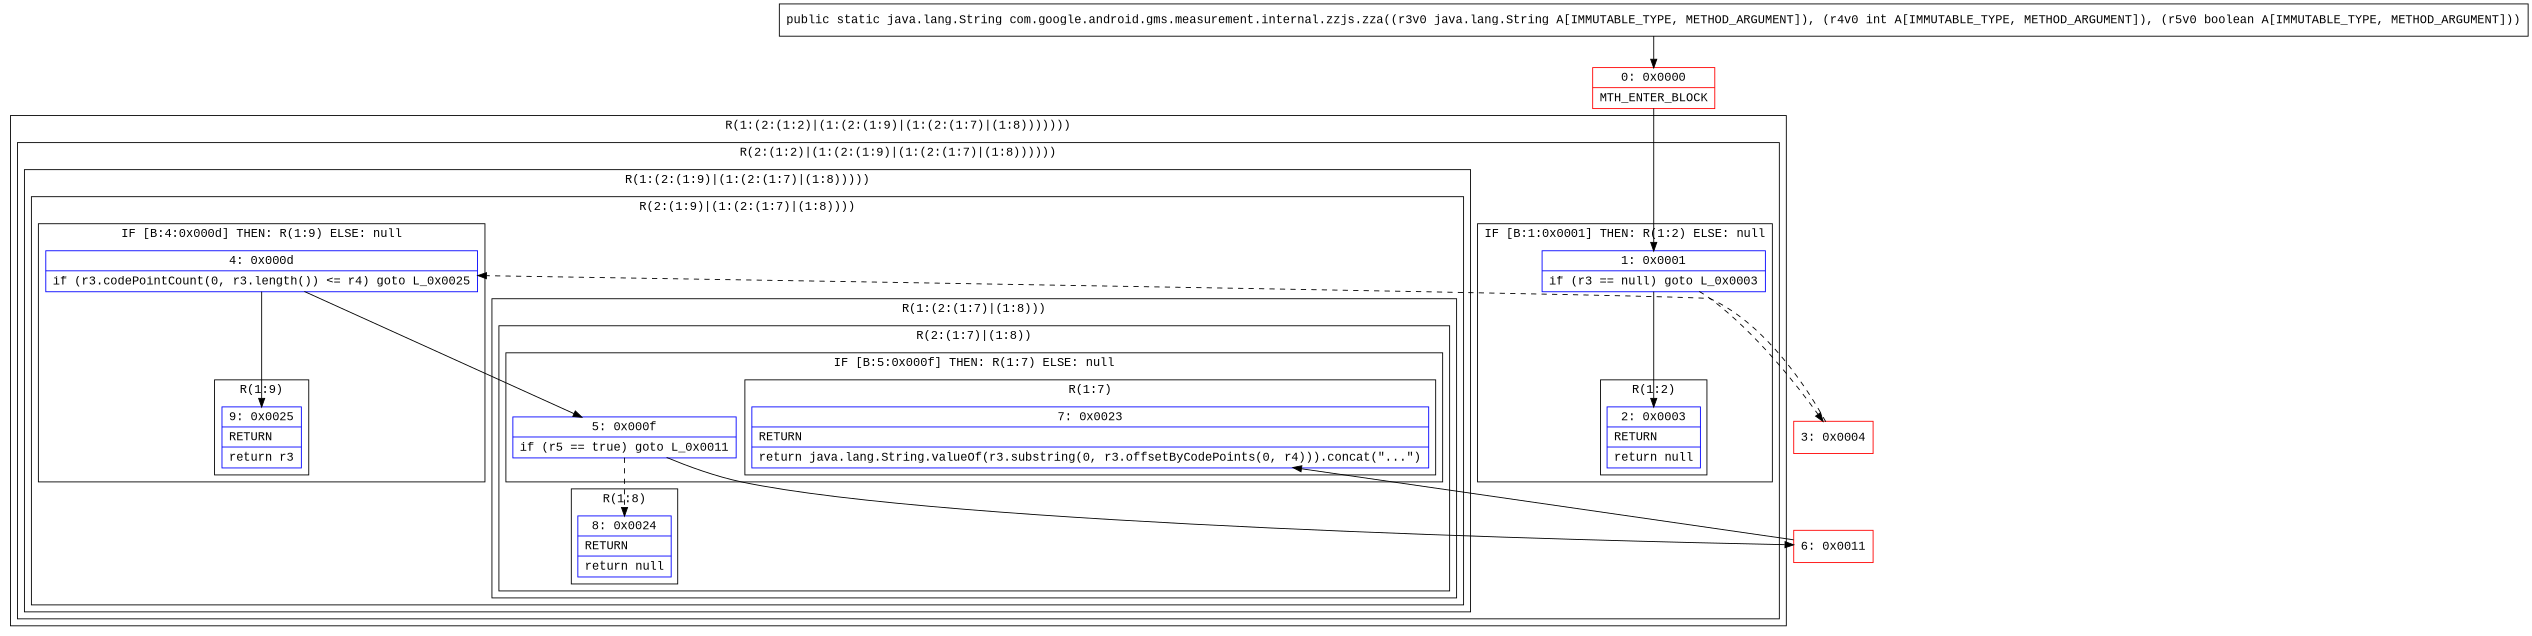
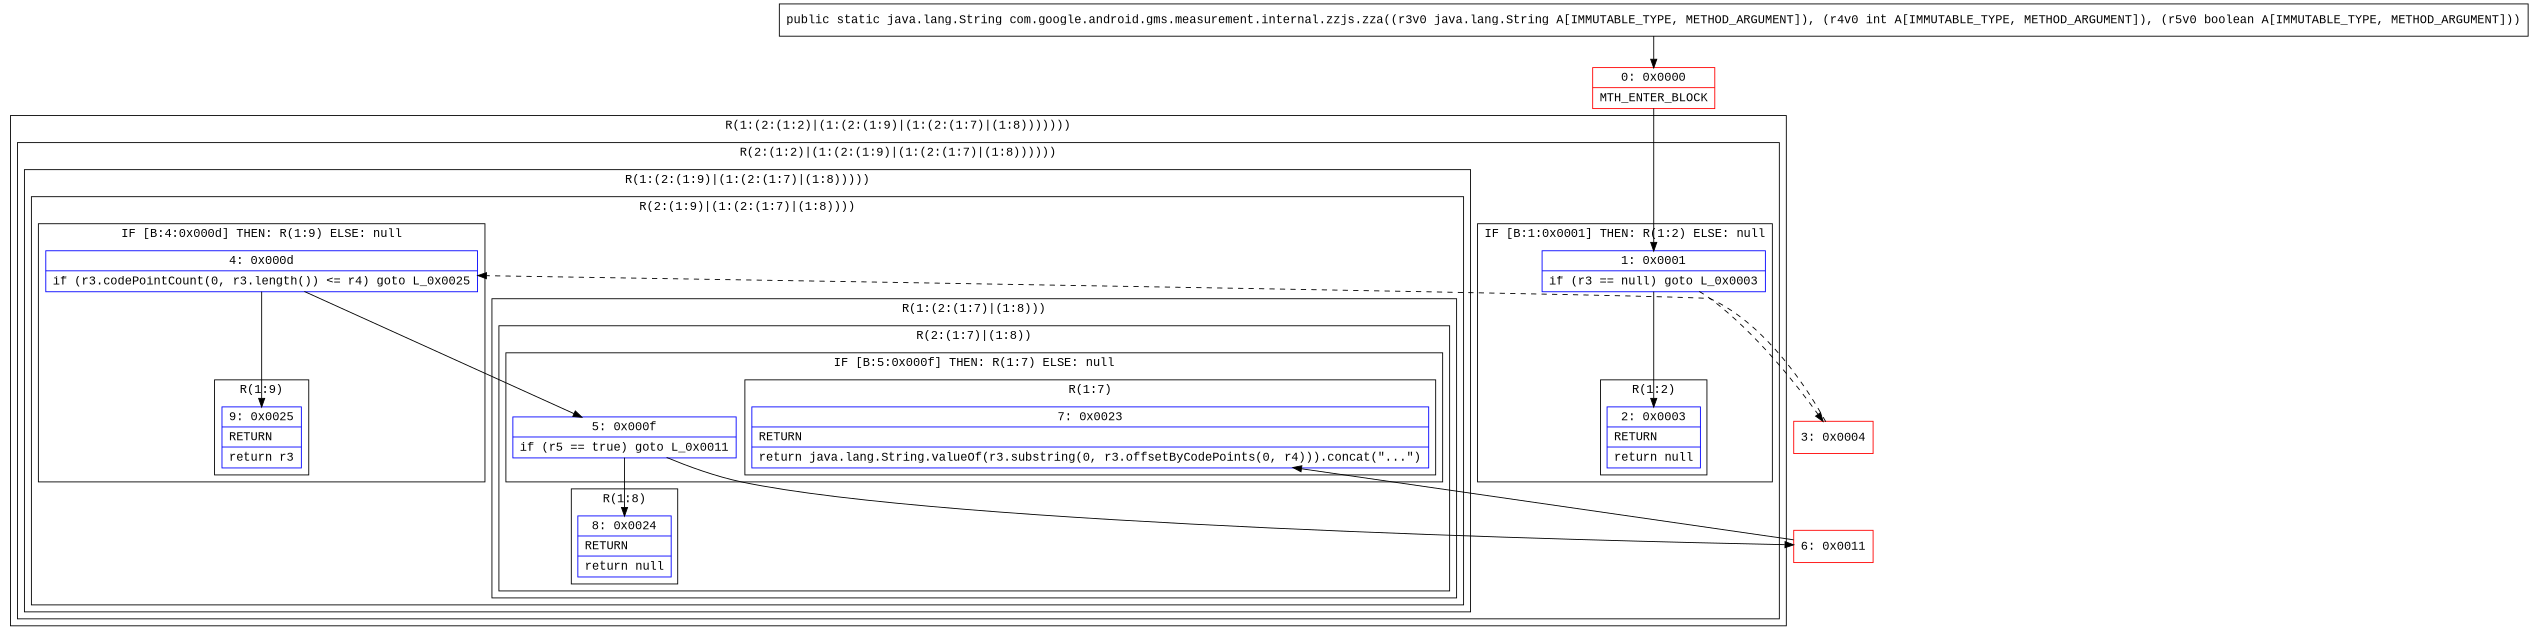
(625, 476) -> (625, 476)
